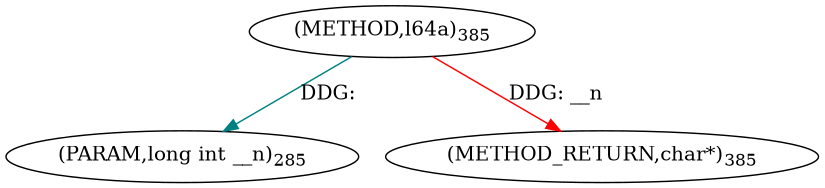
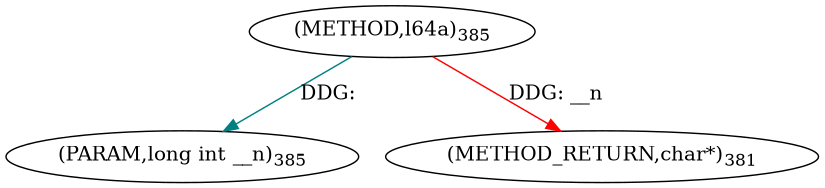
(290, 155) -> (290, 155)
(741, 155) -> (741, 155)
